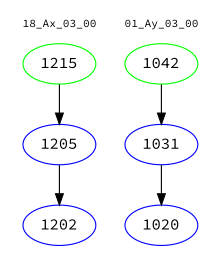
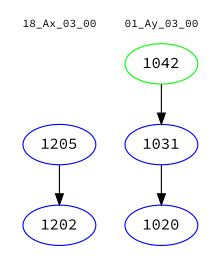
(59, 64) -> none
